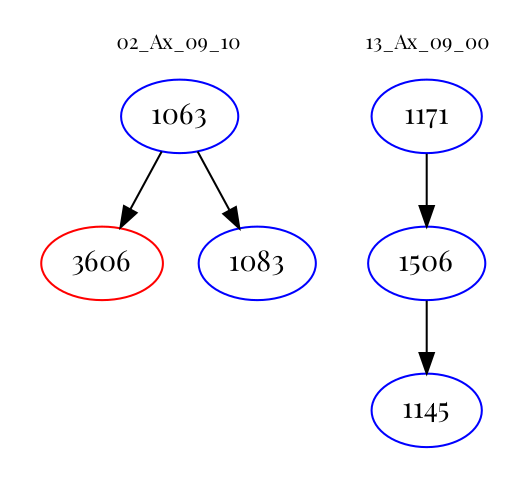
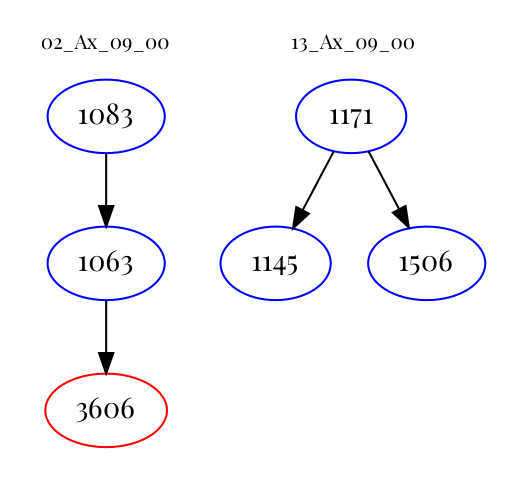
(179, 44) -> (106, 44)
(213, 181) -> (106, 180)
(427, 327) -> (318, 181)
